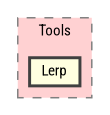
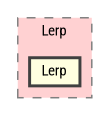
(55, 32) -> (55, 32)
